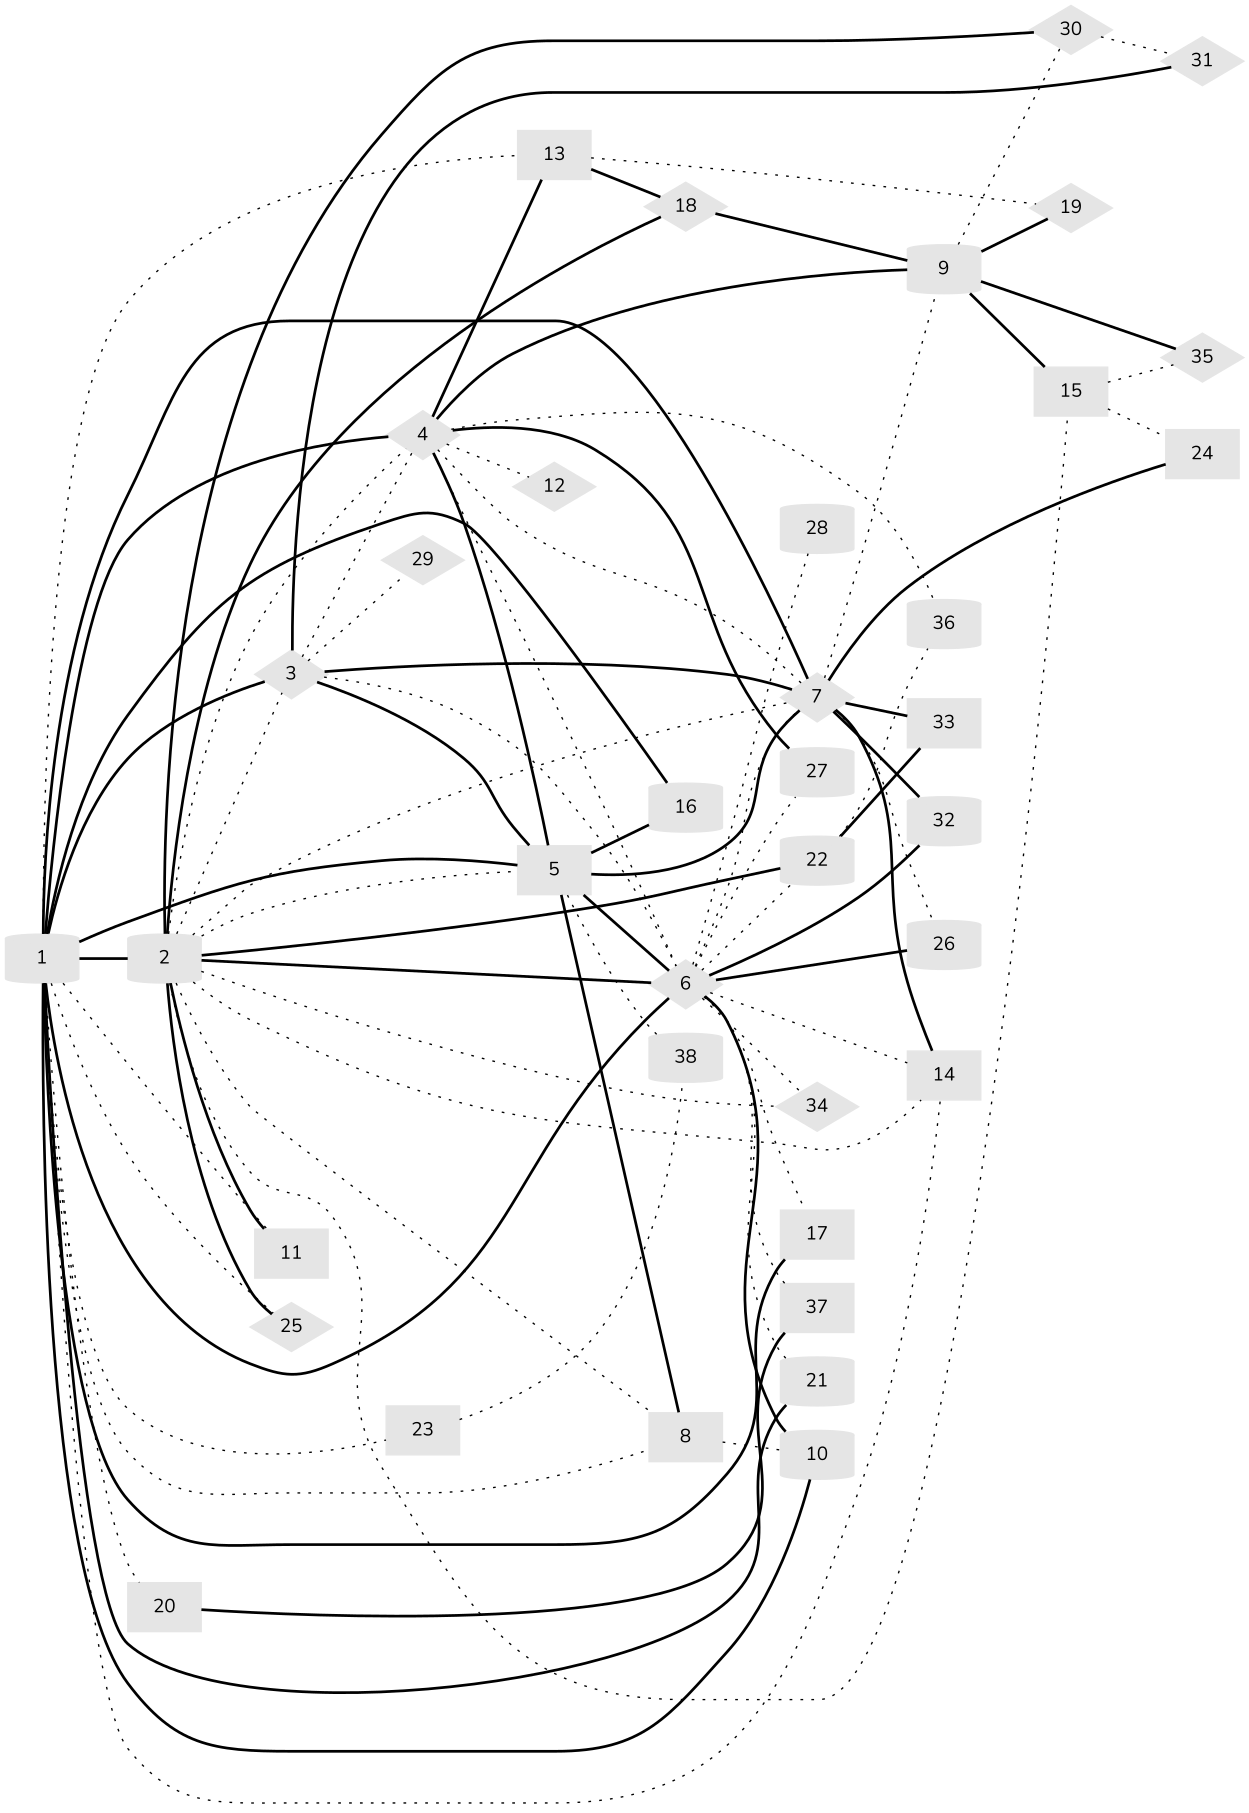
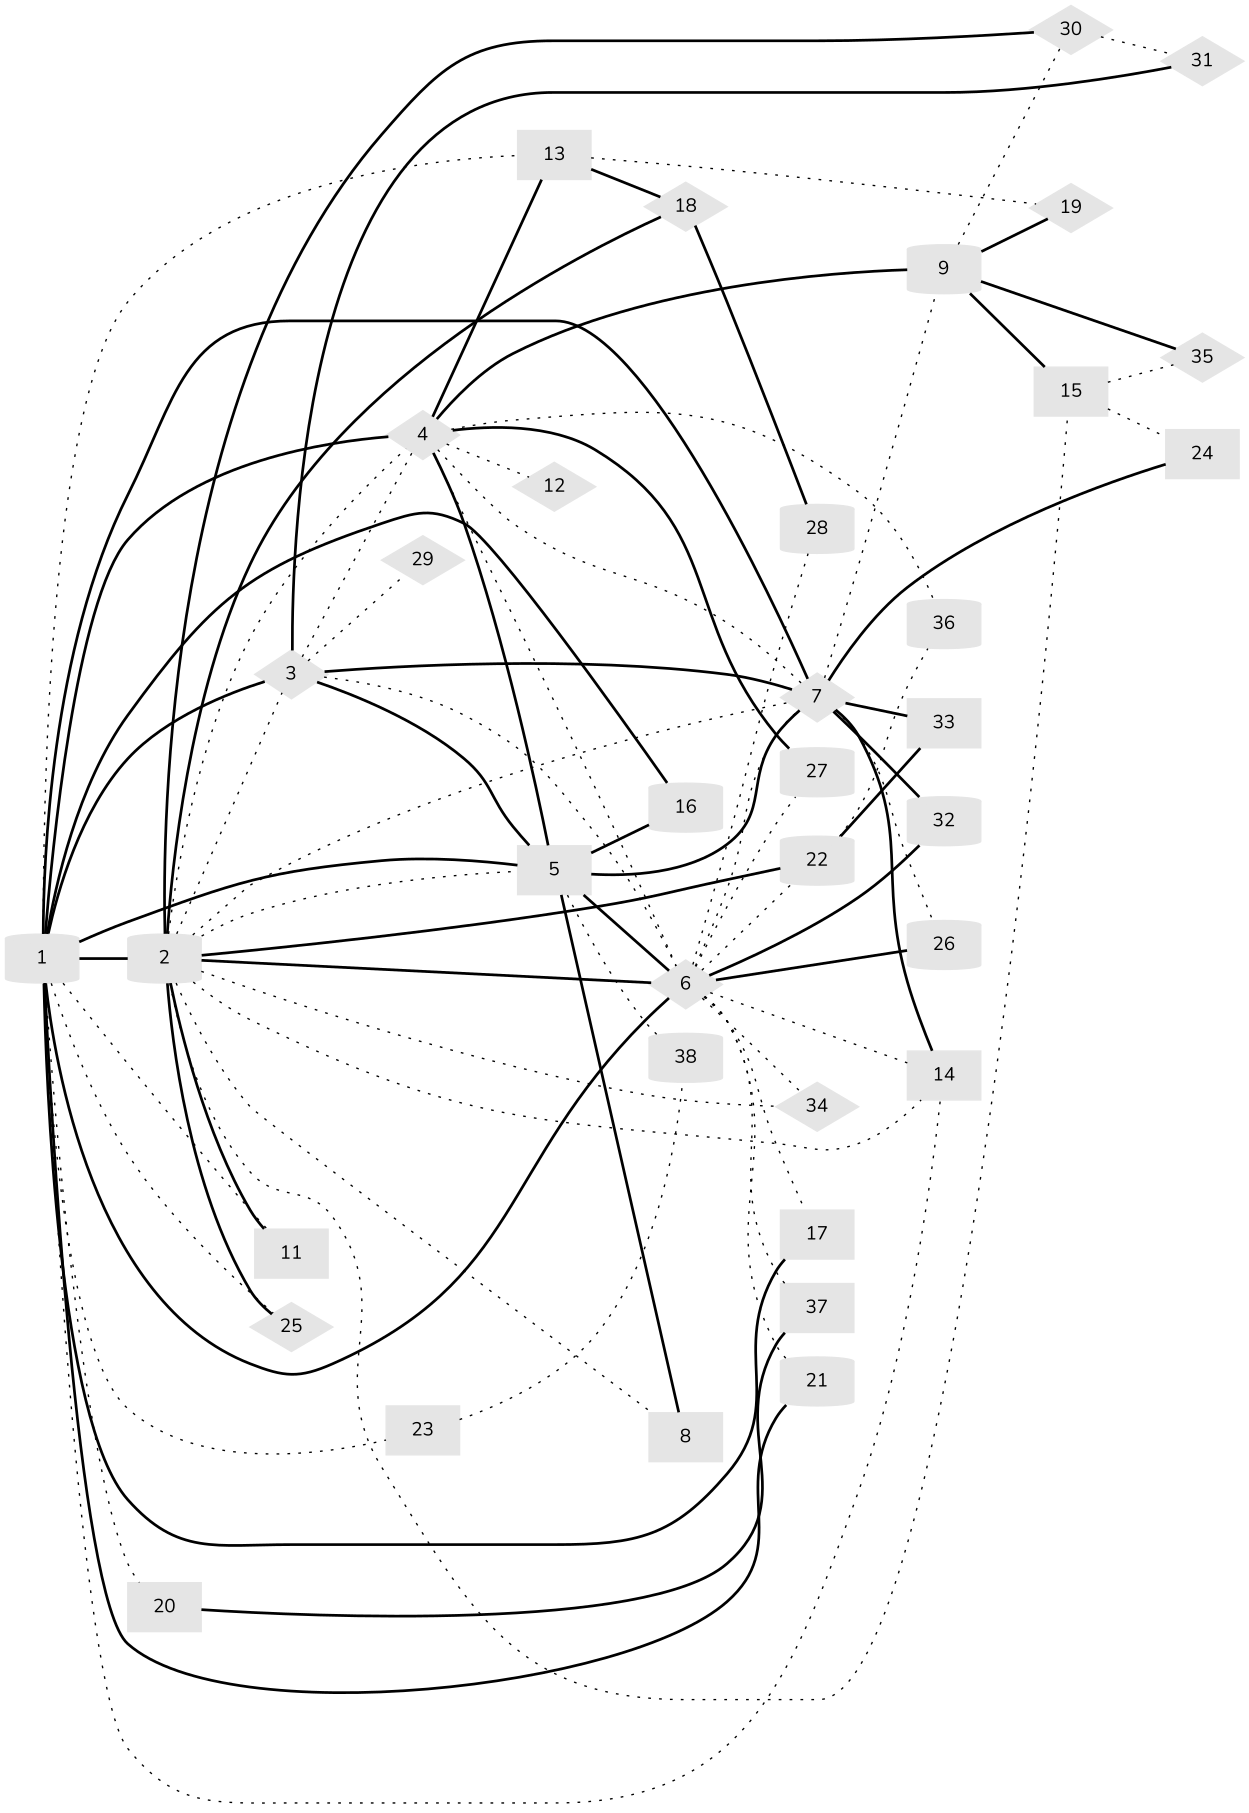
(811, 237) -> (752, 364)
(817, 1455) -> none
(149, 1472) -> none
